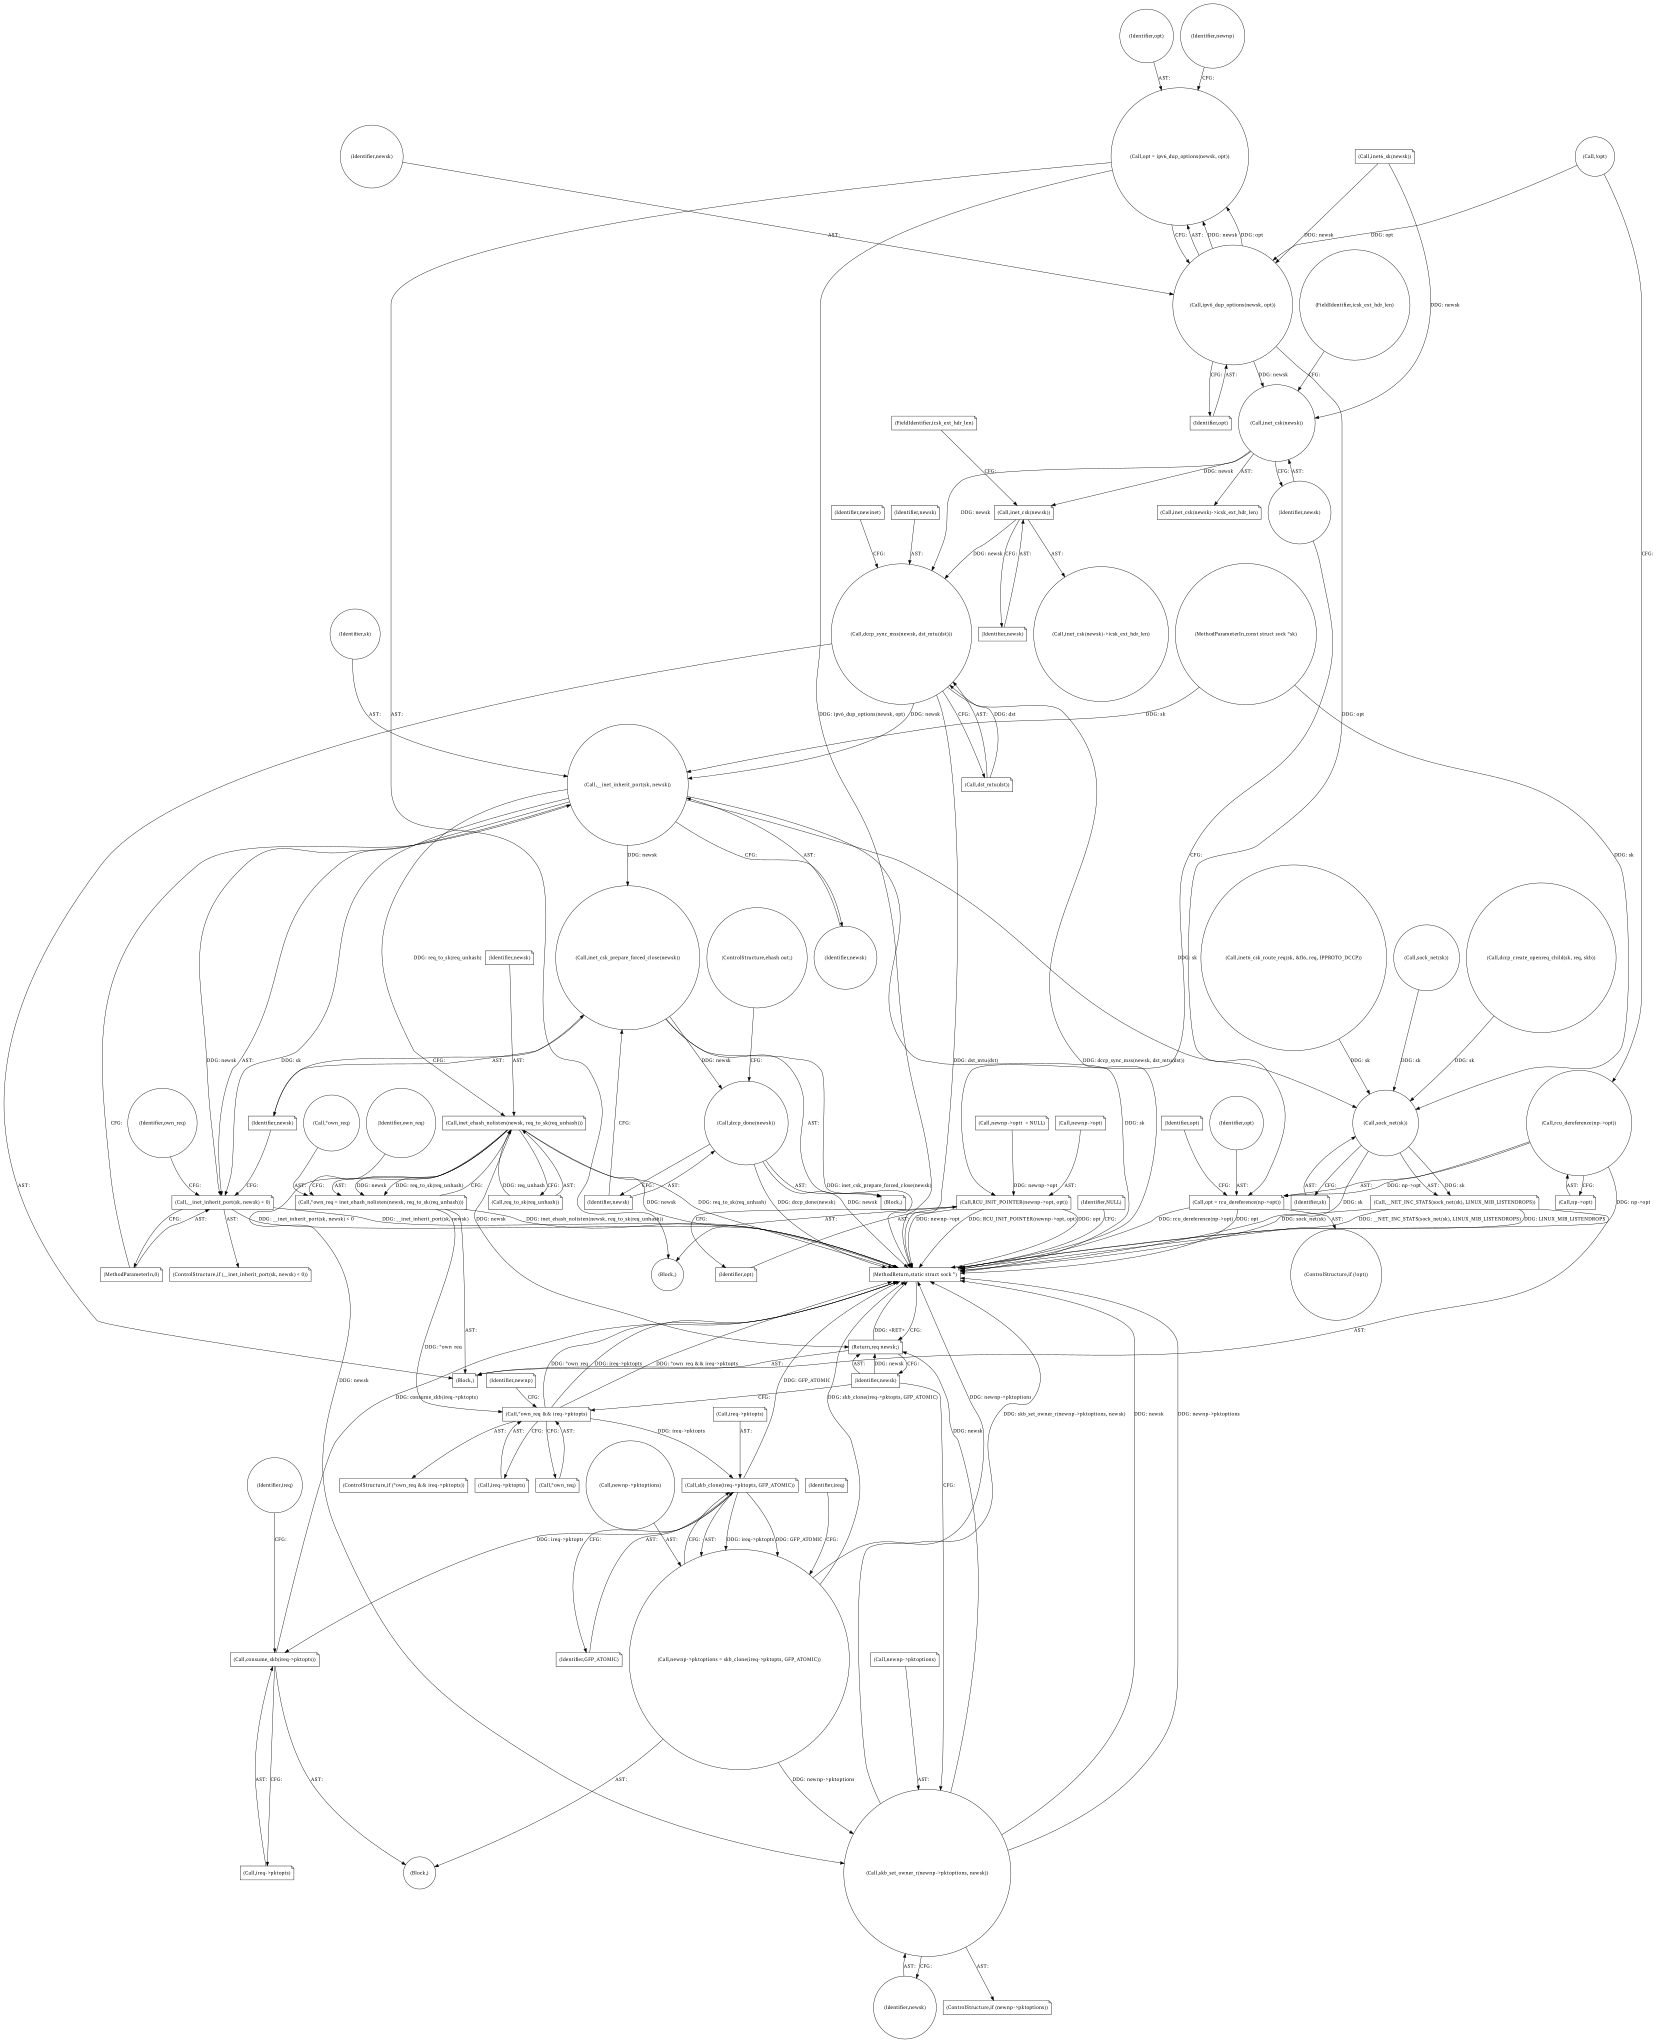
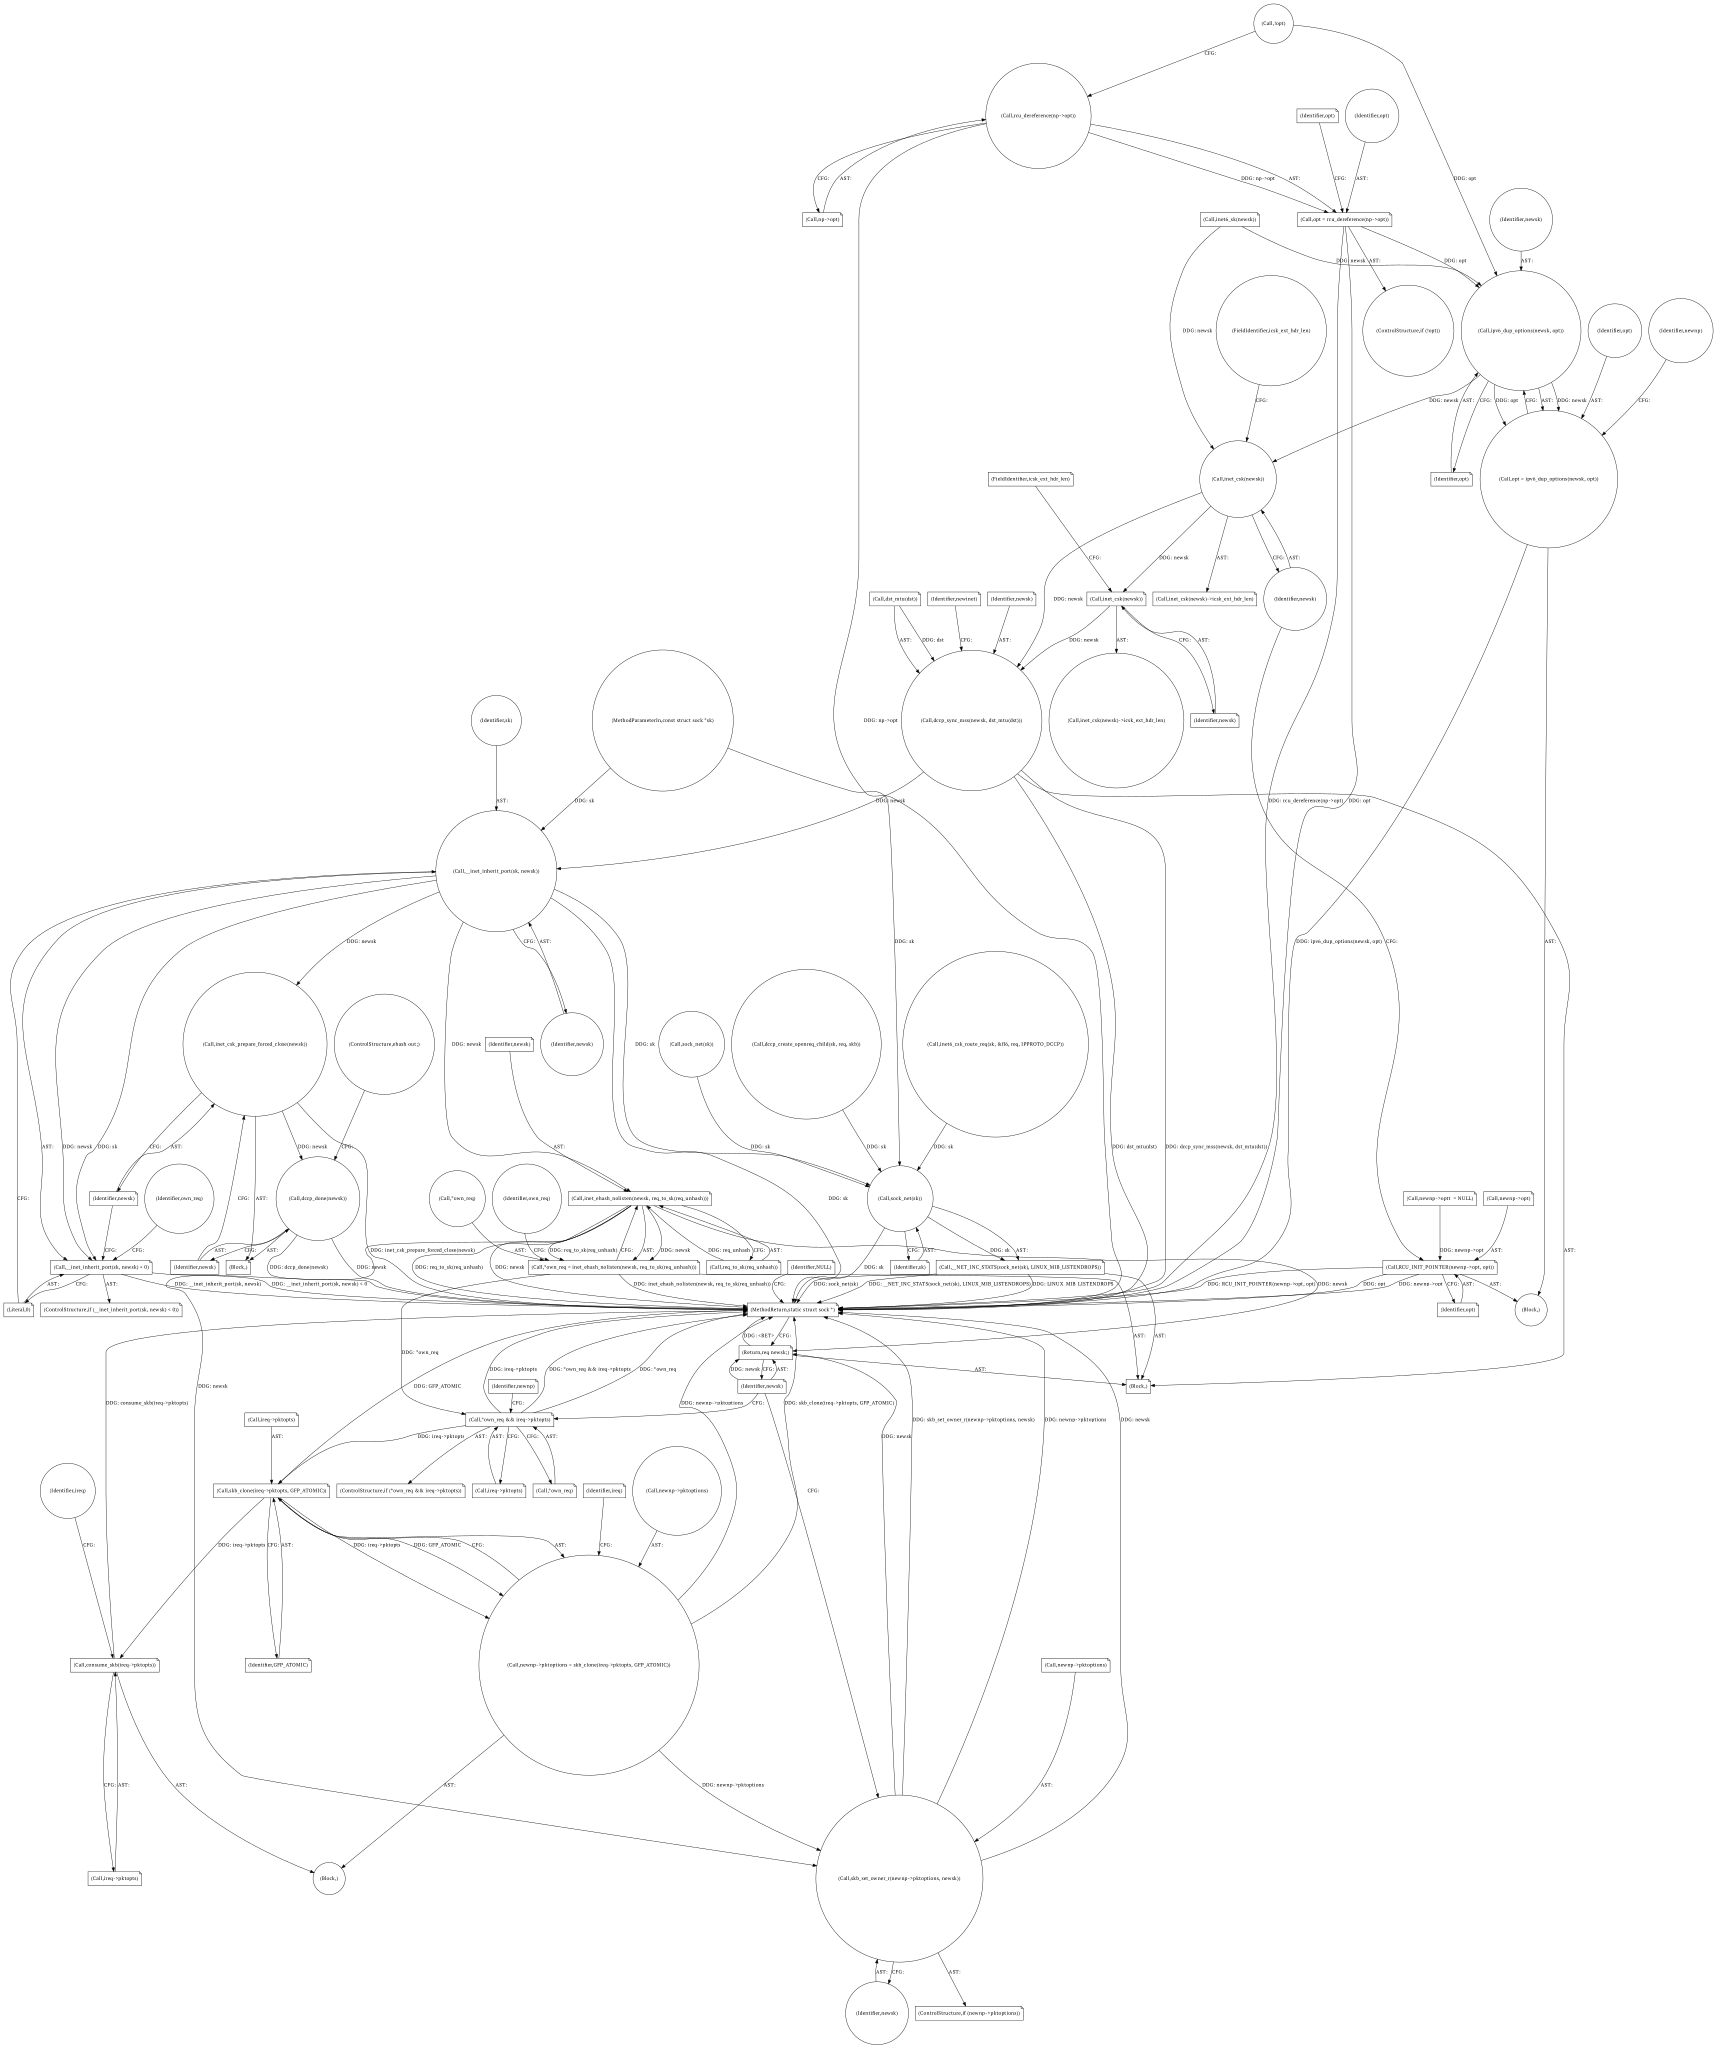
(965, 731) -> none
(1295, 816) -> (1421, 252)
(448, 958) -> (467, 1044)
(132, 1275) -> (19, 1310)
